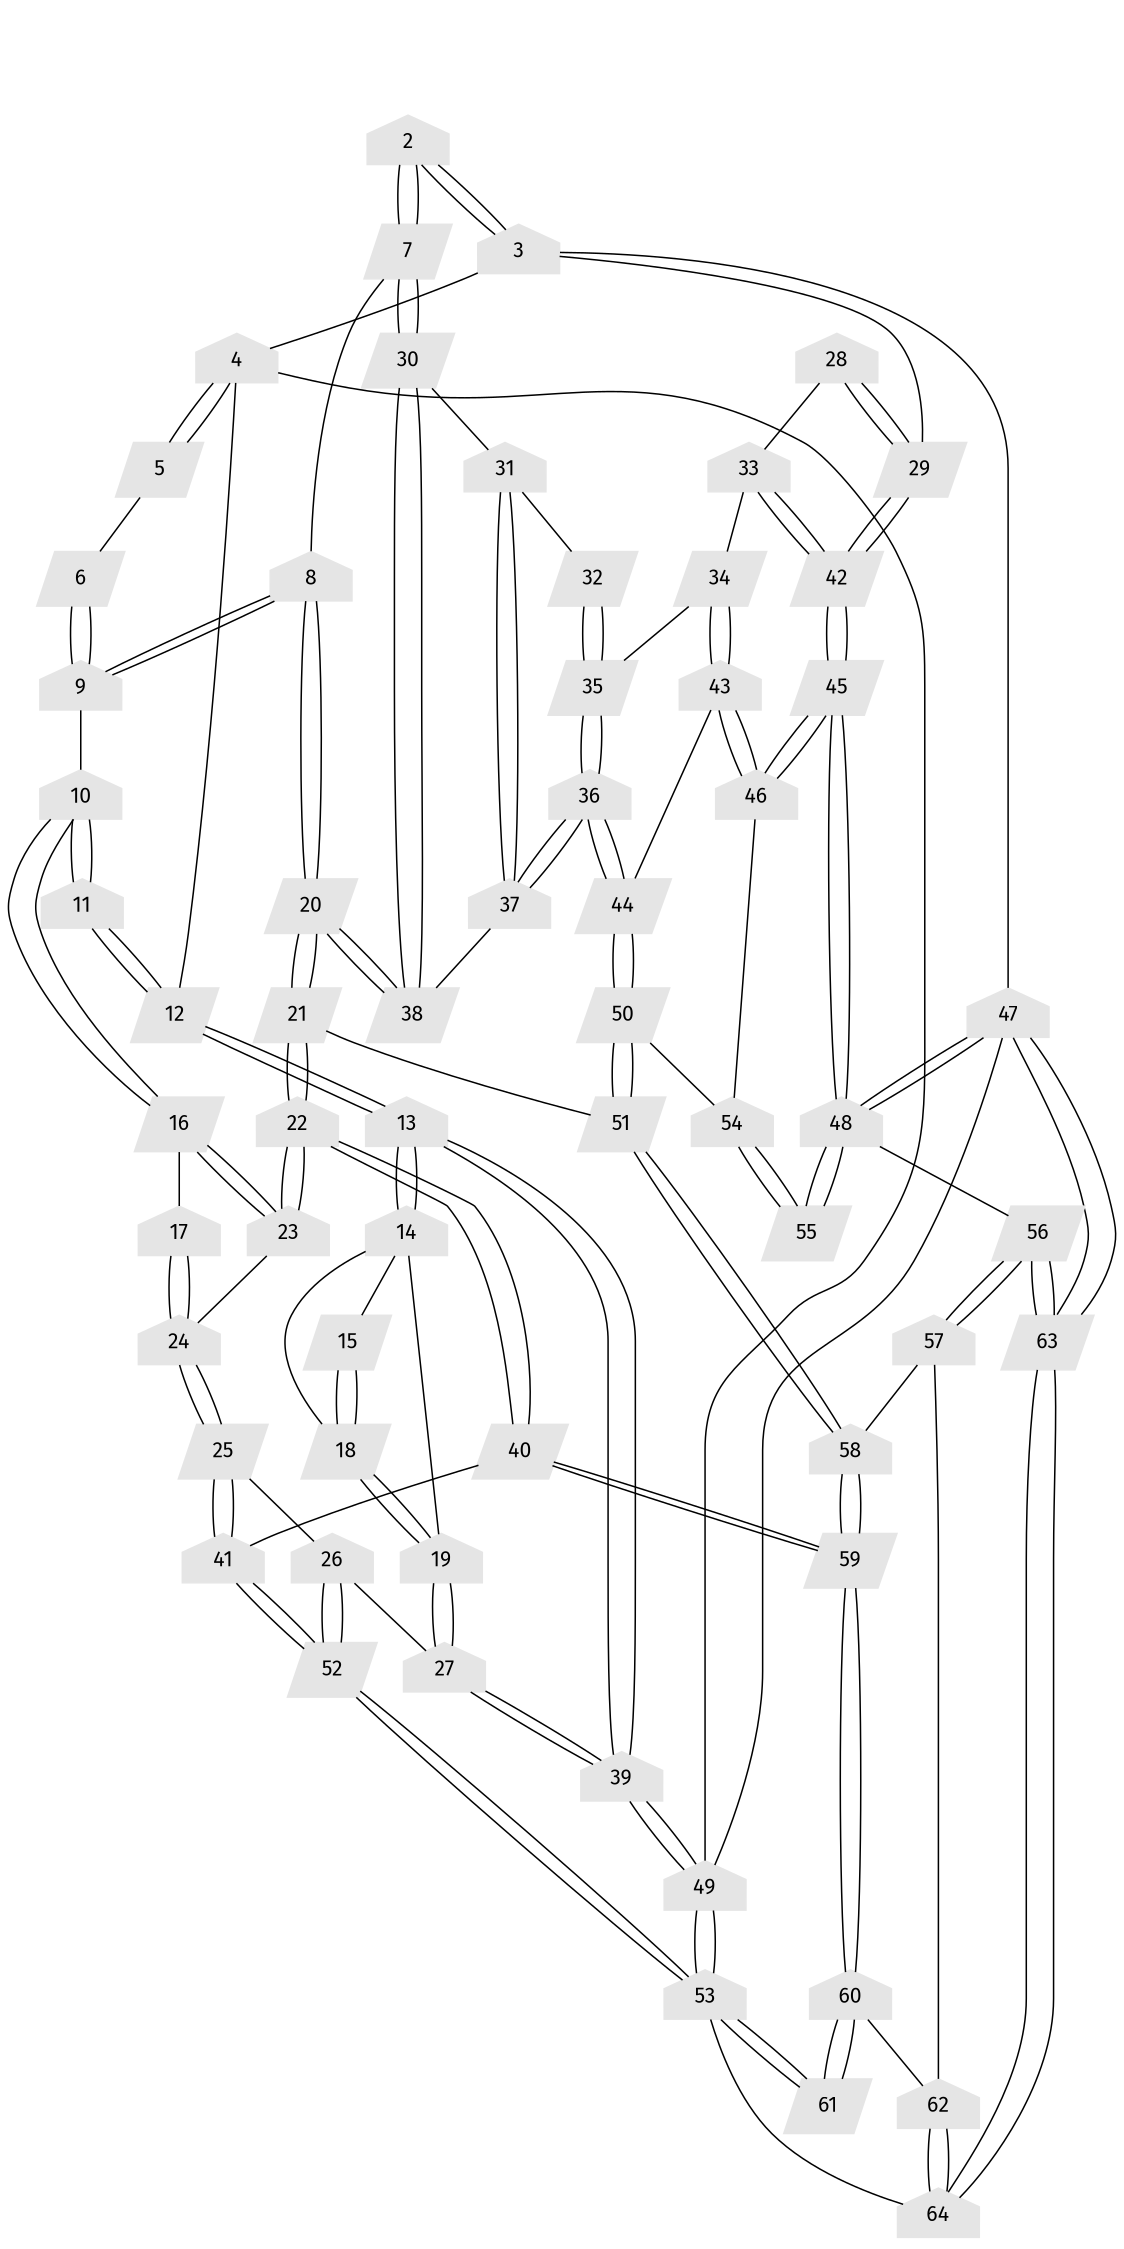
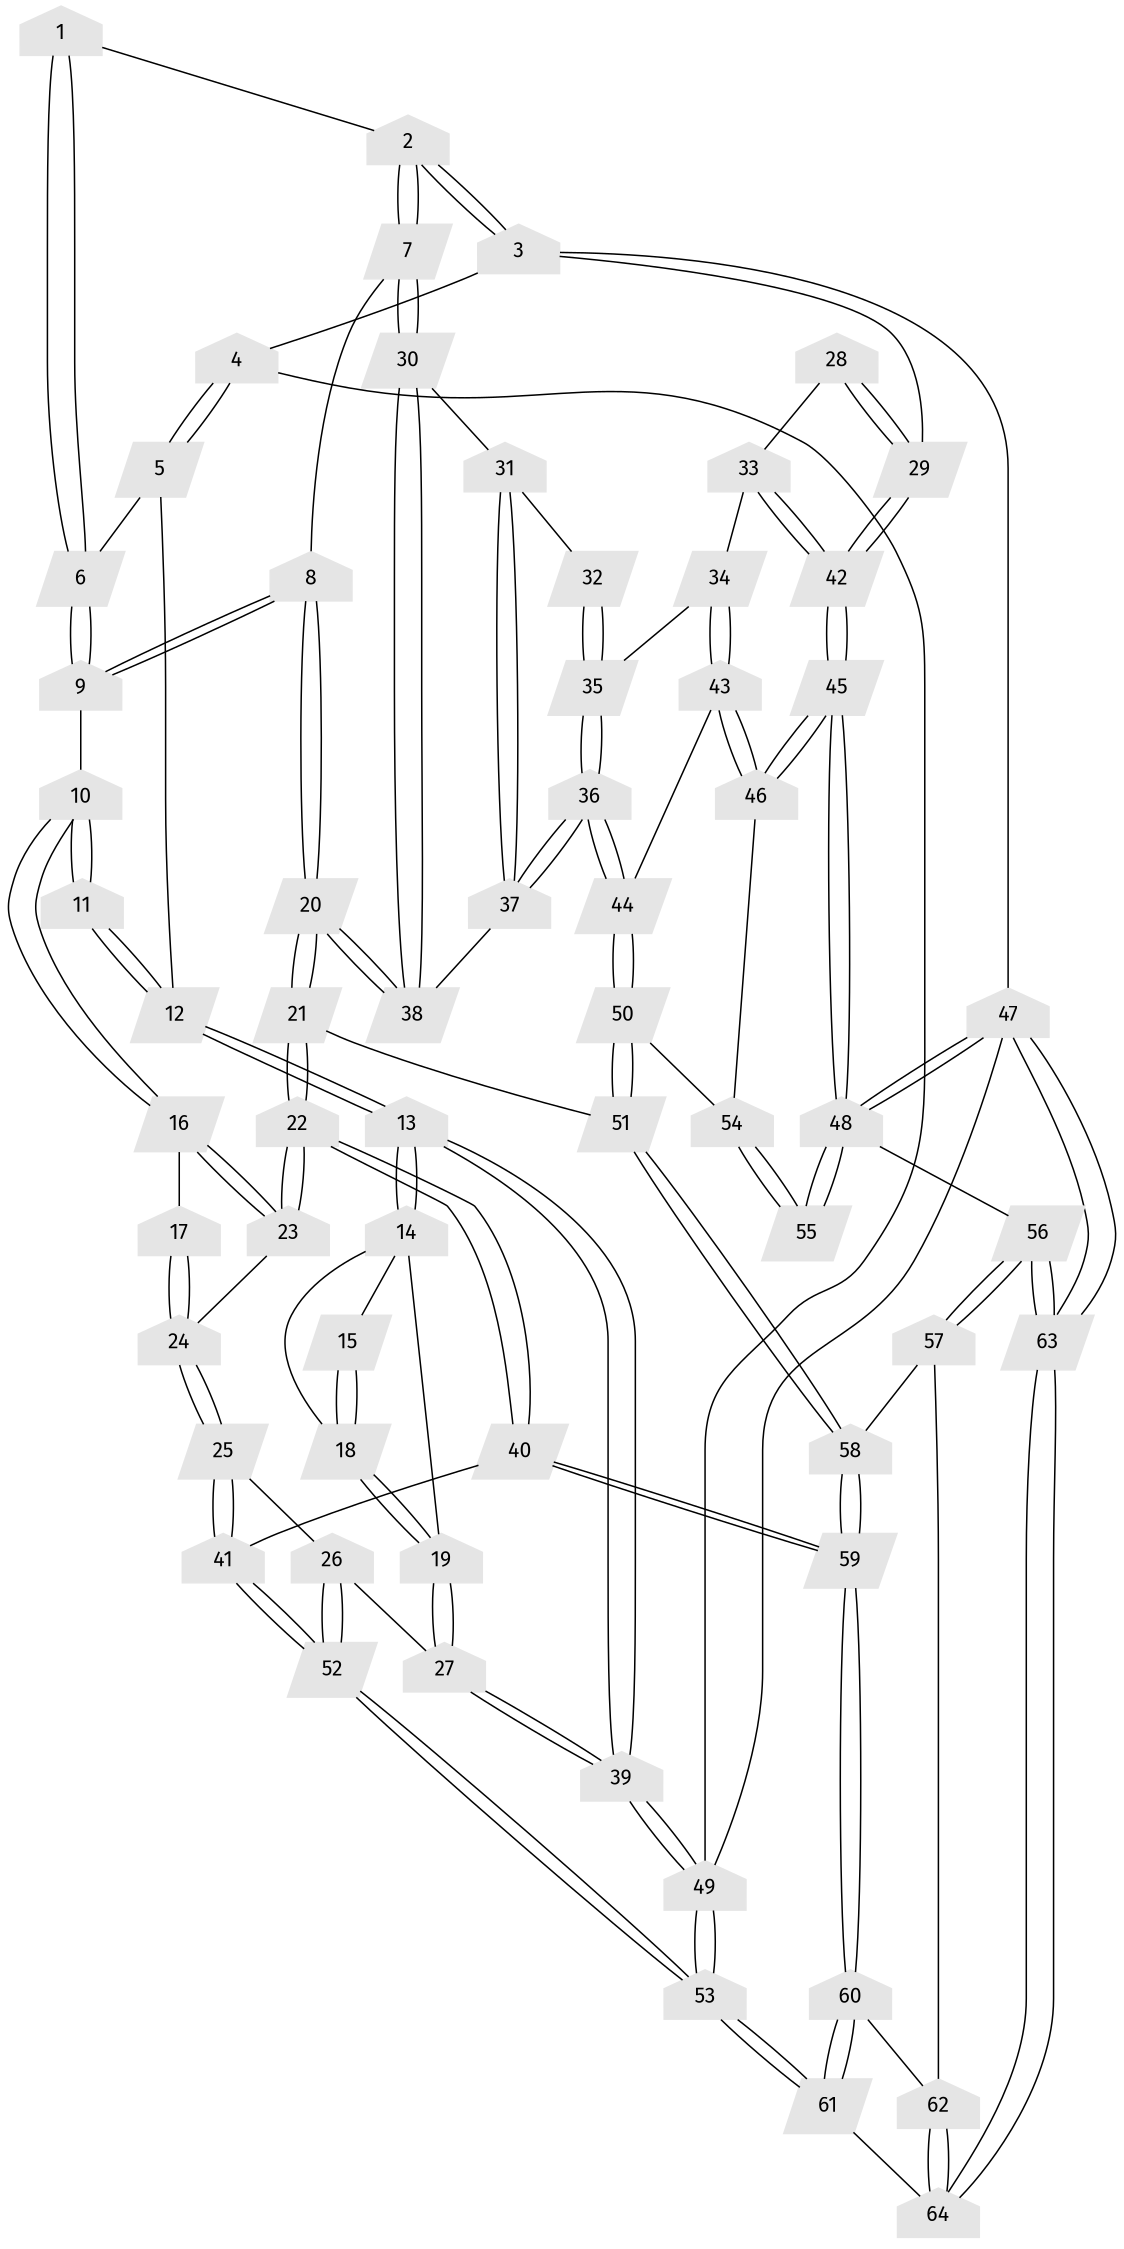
none -> (61, 33)
(214, 686) -> (166, 743)
(779, 2140) -> (887, 2164)
